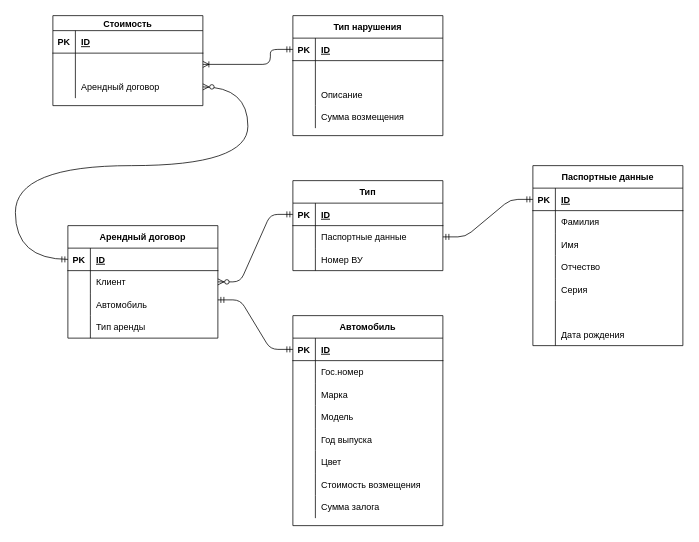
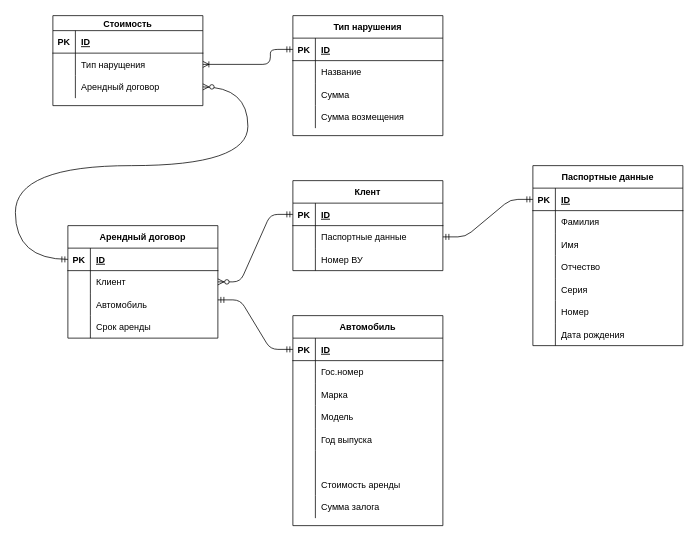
none -> (139, 64)
none -> (379, 72)
(341, 95) -> (334, 95)
(368, 192) -> (368, 192)
none -> (619, 312)
(120, 327) -> (123, 327)
(379, 462) -> none
(370, 485) -> (360, 485)
